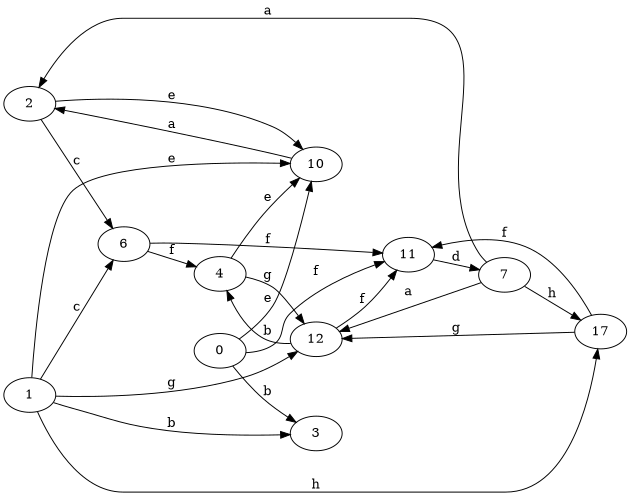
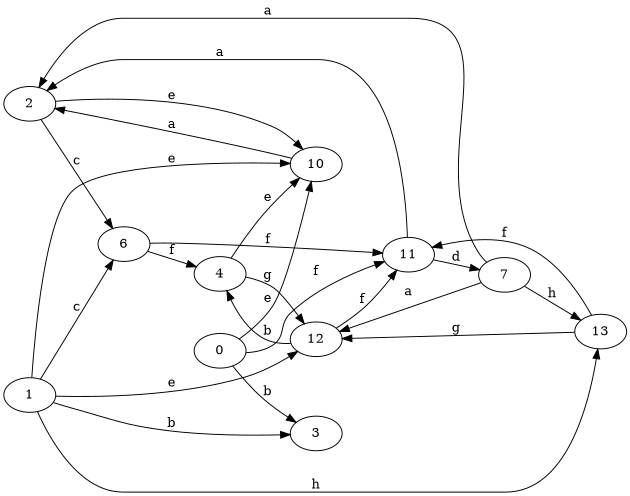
none -> (292, 60)
(601, 332) -> (601, 332)
(172, 383) -> (172, 383)
